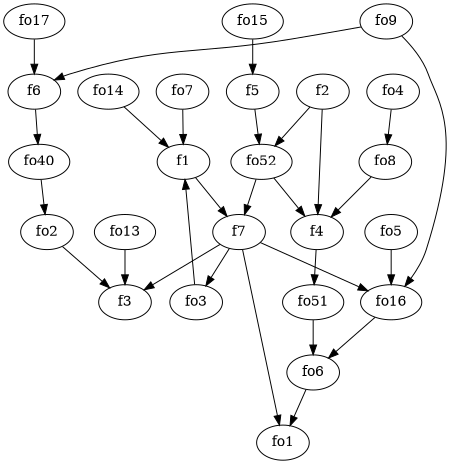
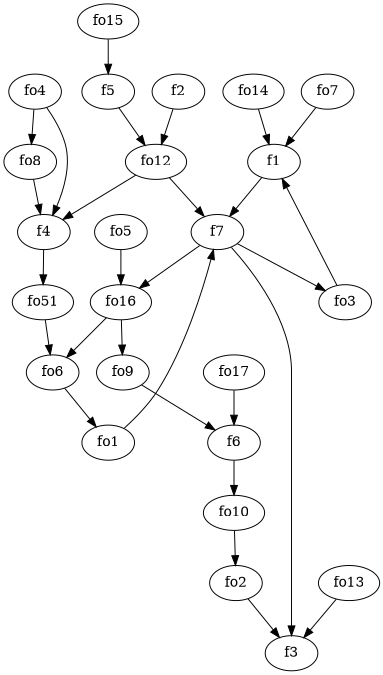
(446, 155) -> (122, 333)
(320, 157) -> (67, 155)
(39, 162) -> (234, 513)
(261, 162) -> (156, 162)
(260, 333) -> (179, 350)
